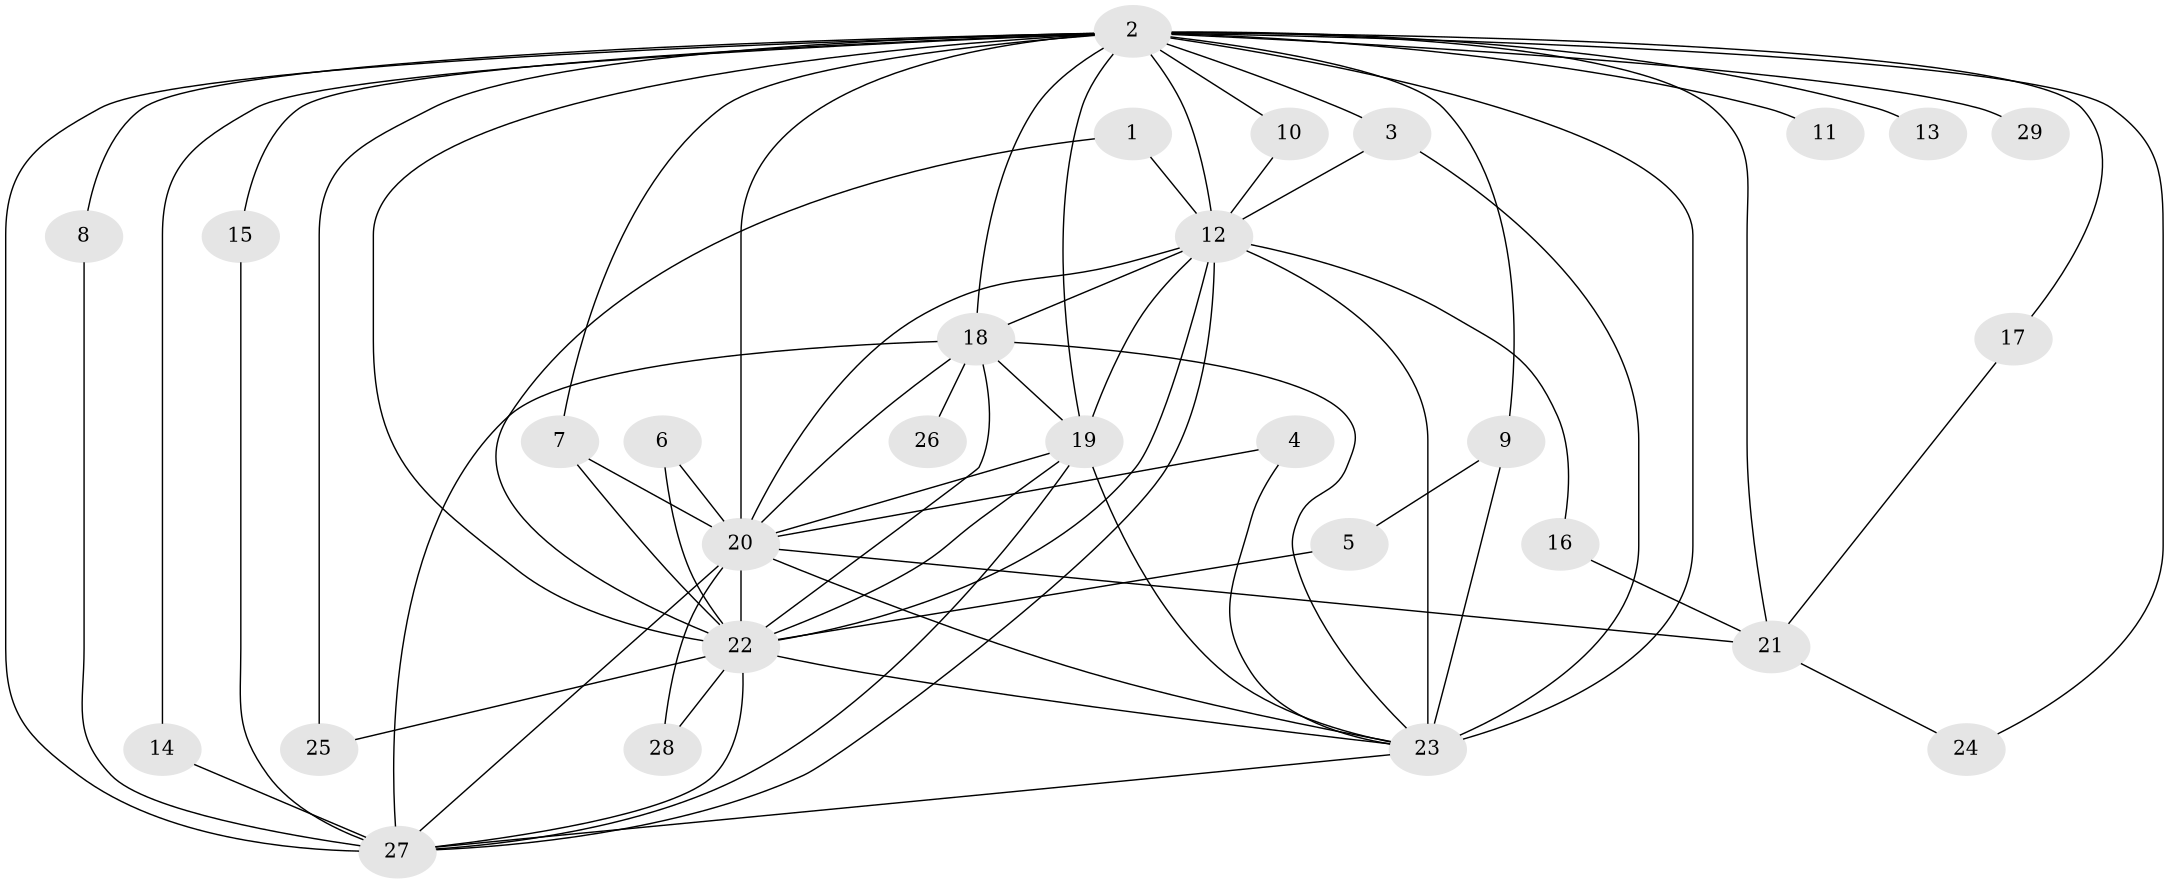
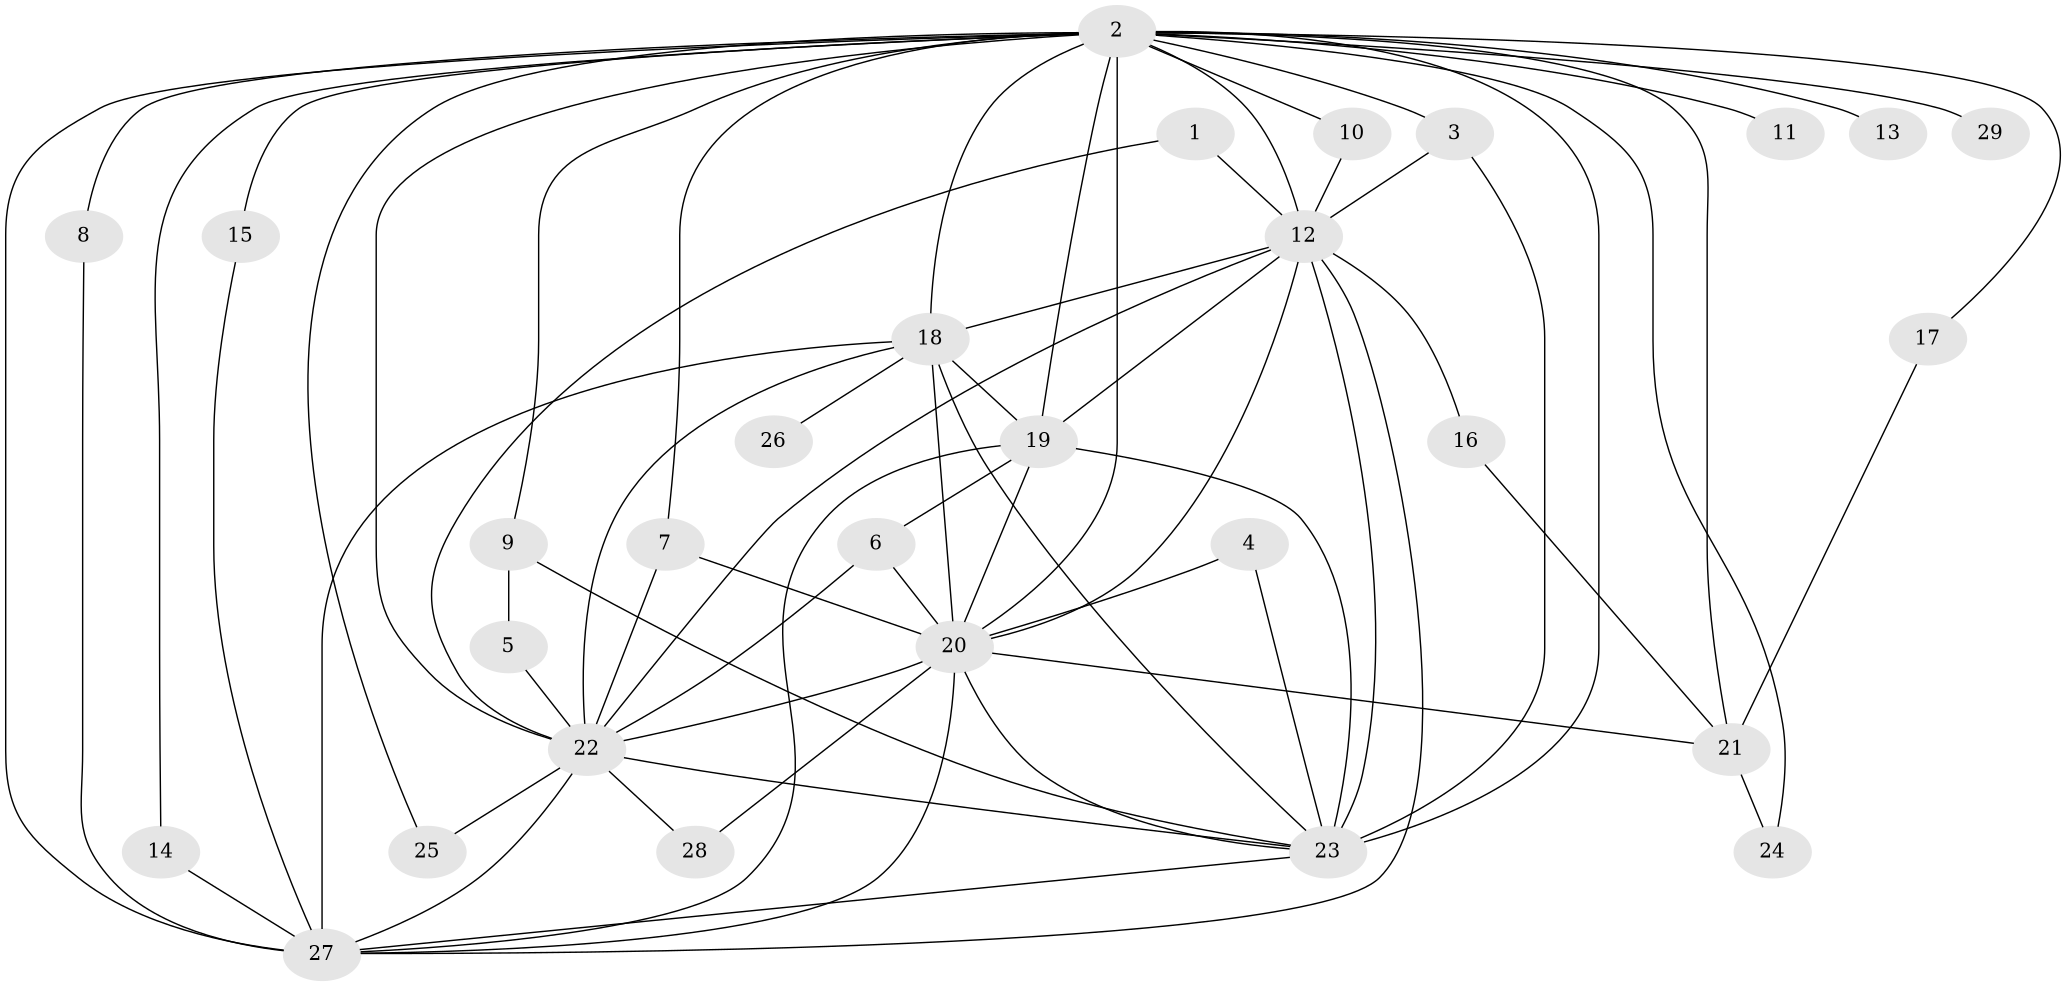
(939, 552) -> (958, 493)
